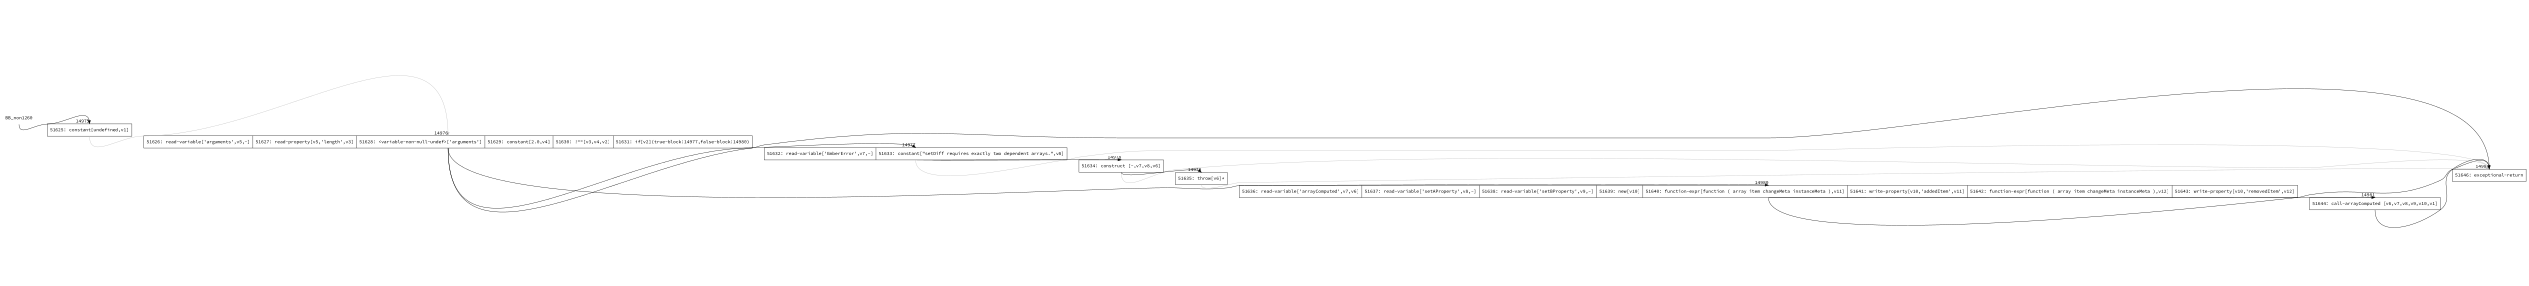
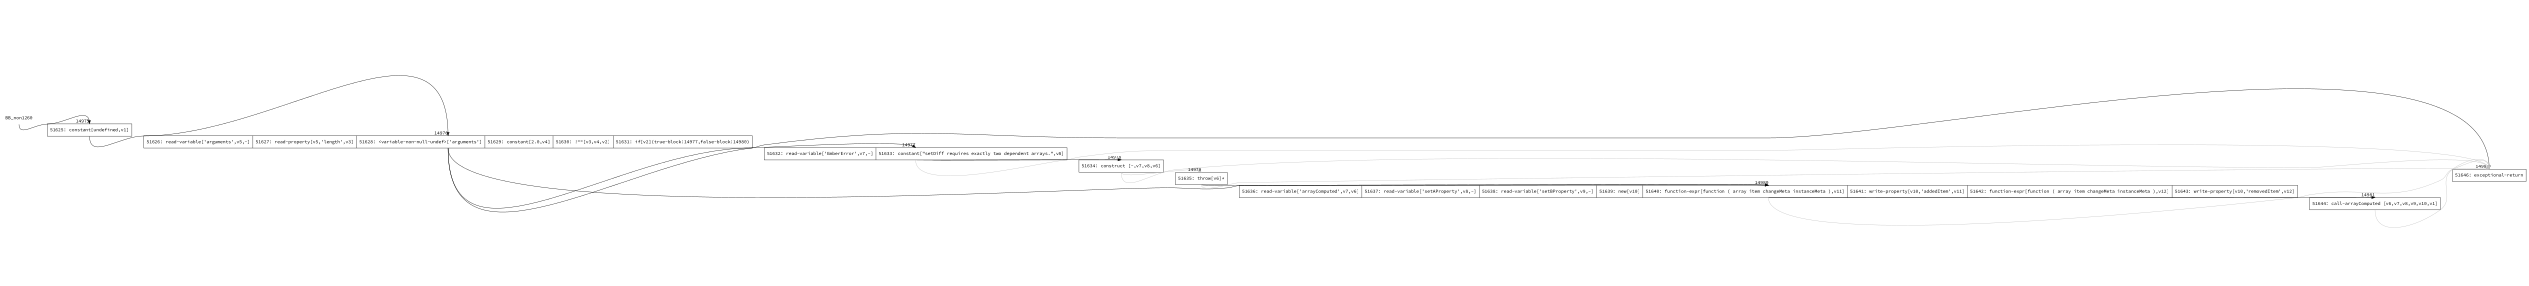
(283, 106) -> (283, 106)
(1154, 173) -> (1154, 173)
none -> (1483, 185)
(2443, 207) -> (2443, 207)
(2131, 214) -> (2131, 214)
